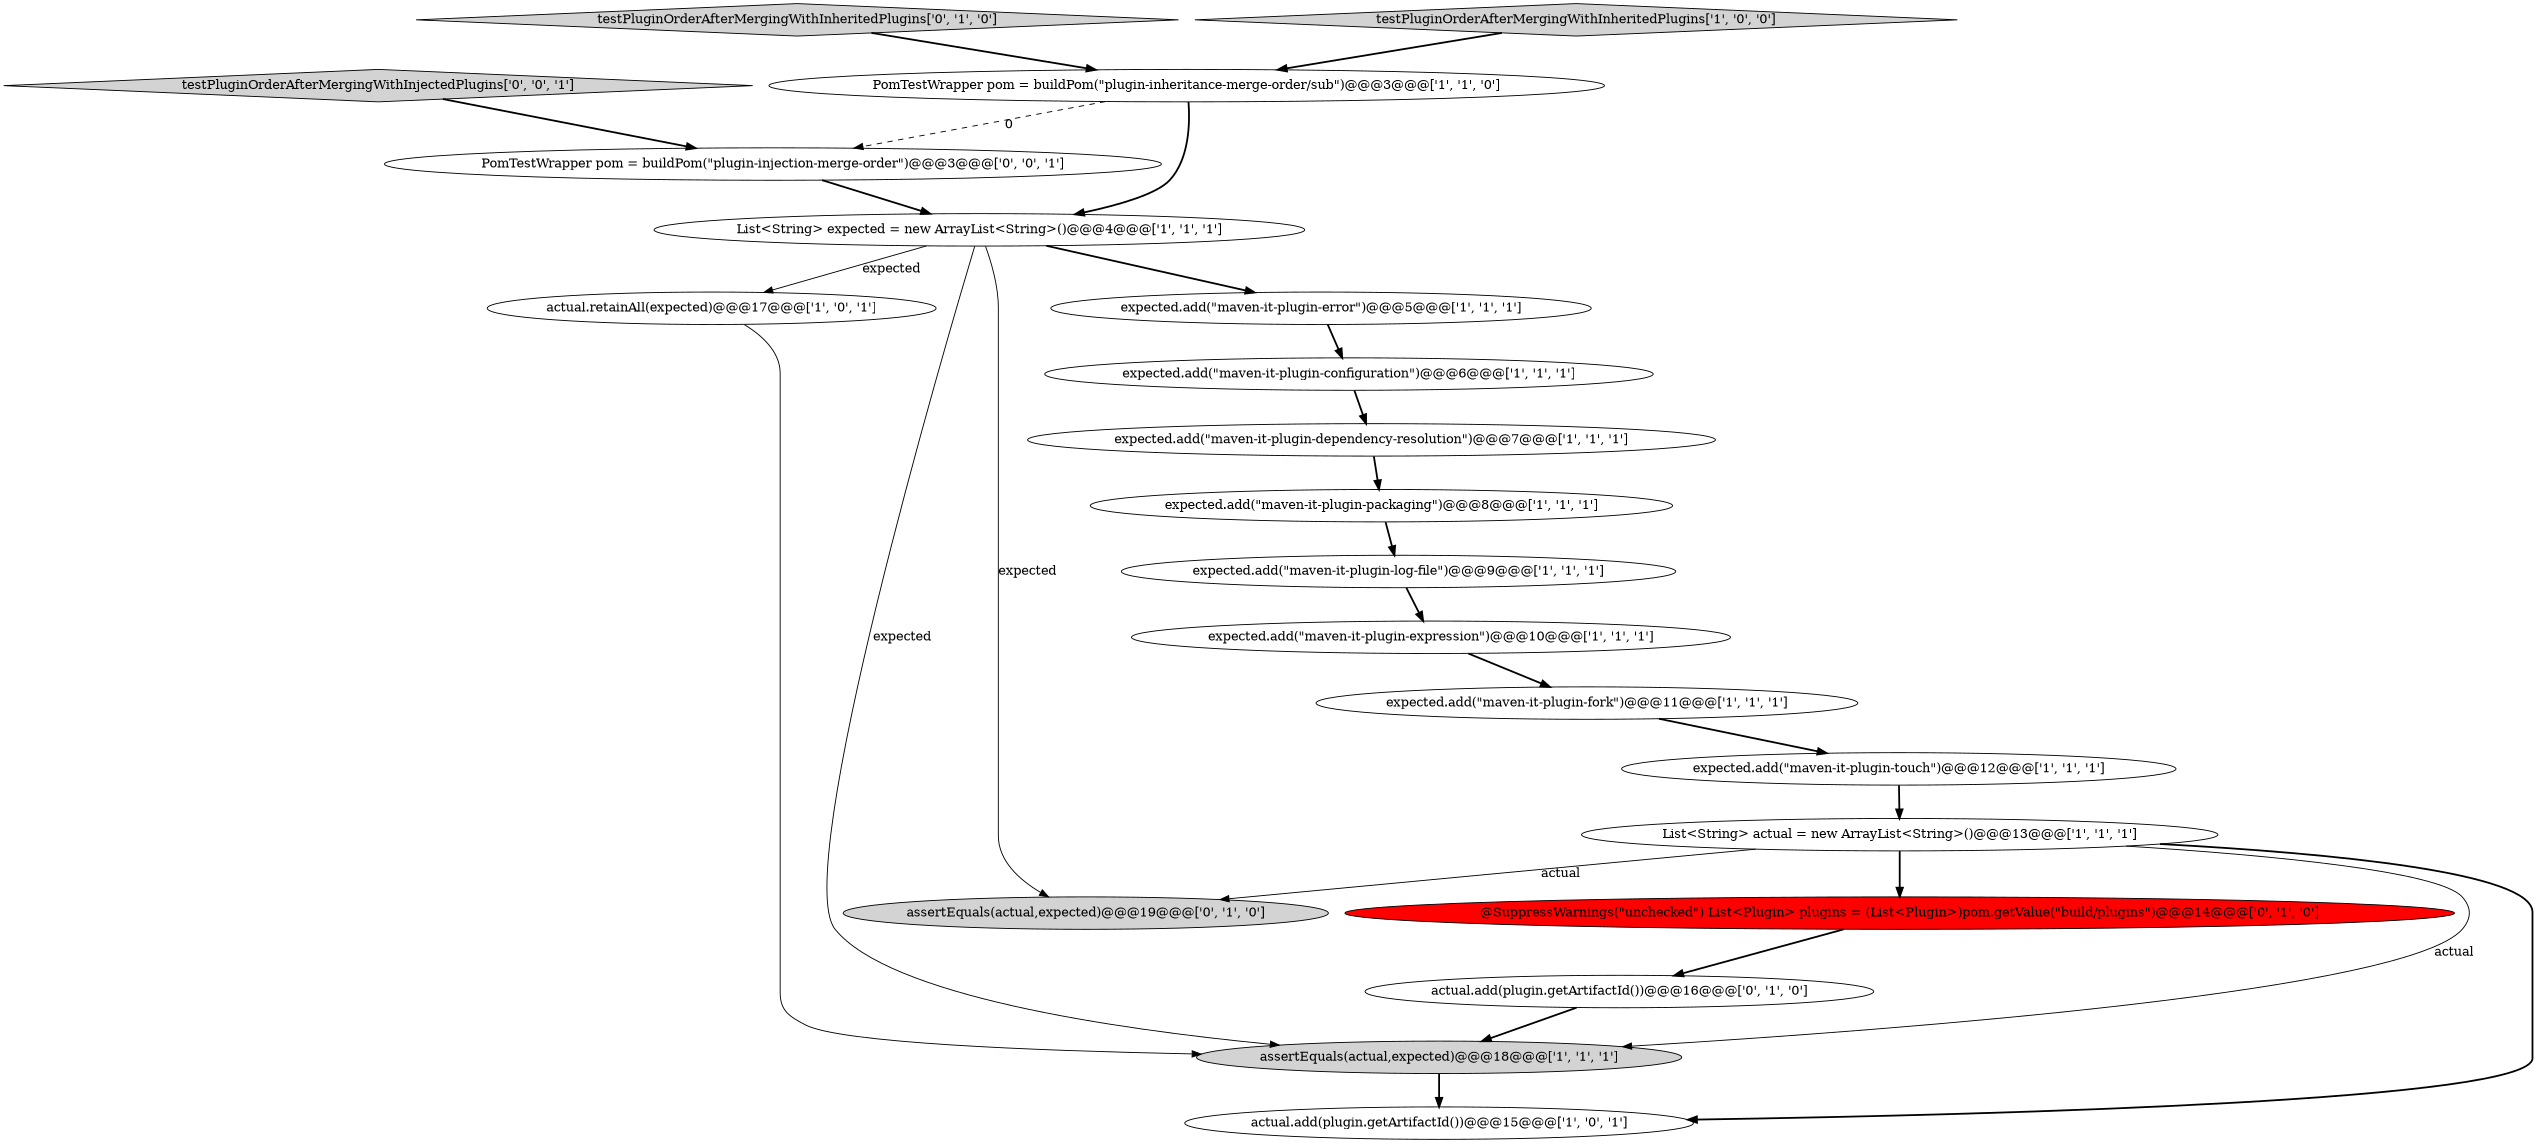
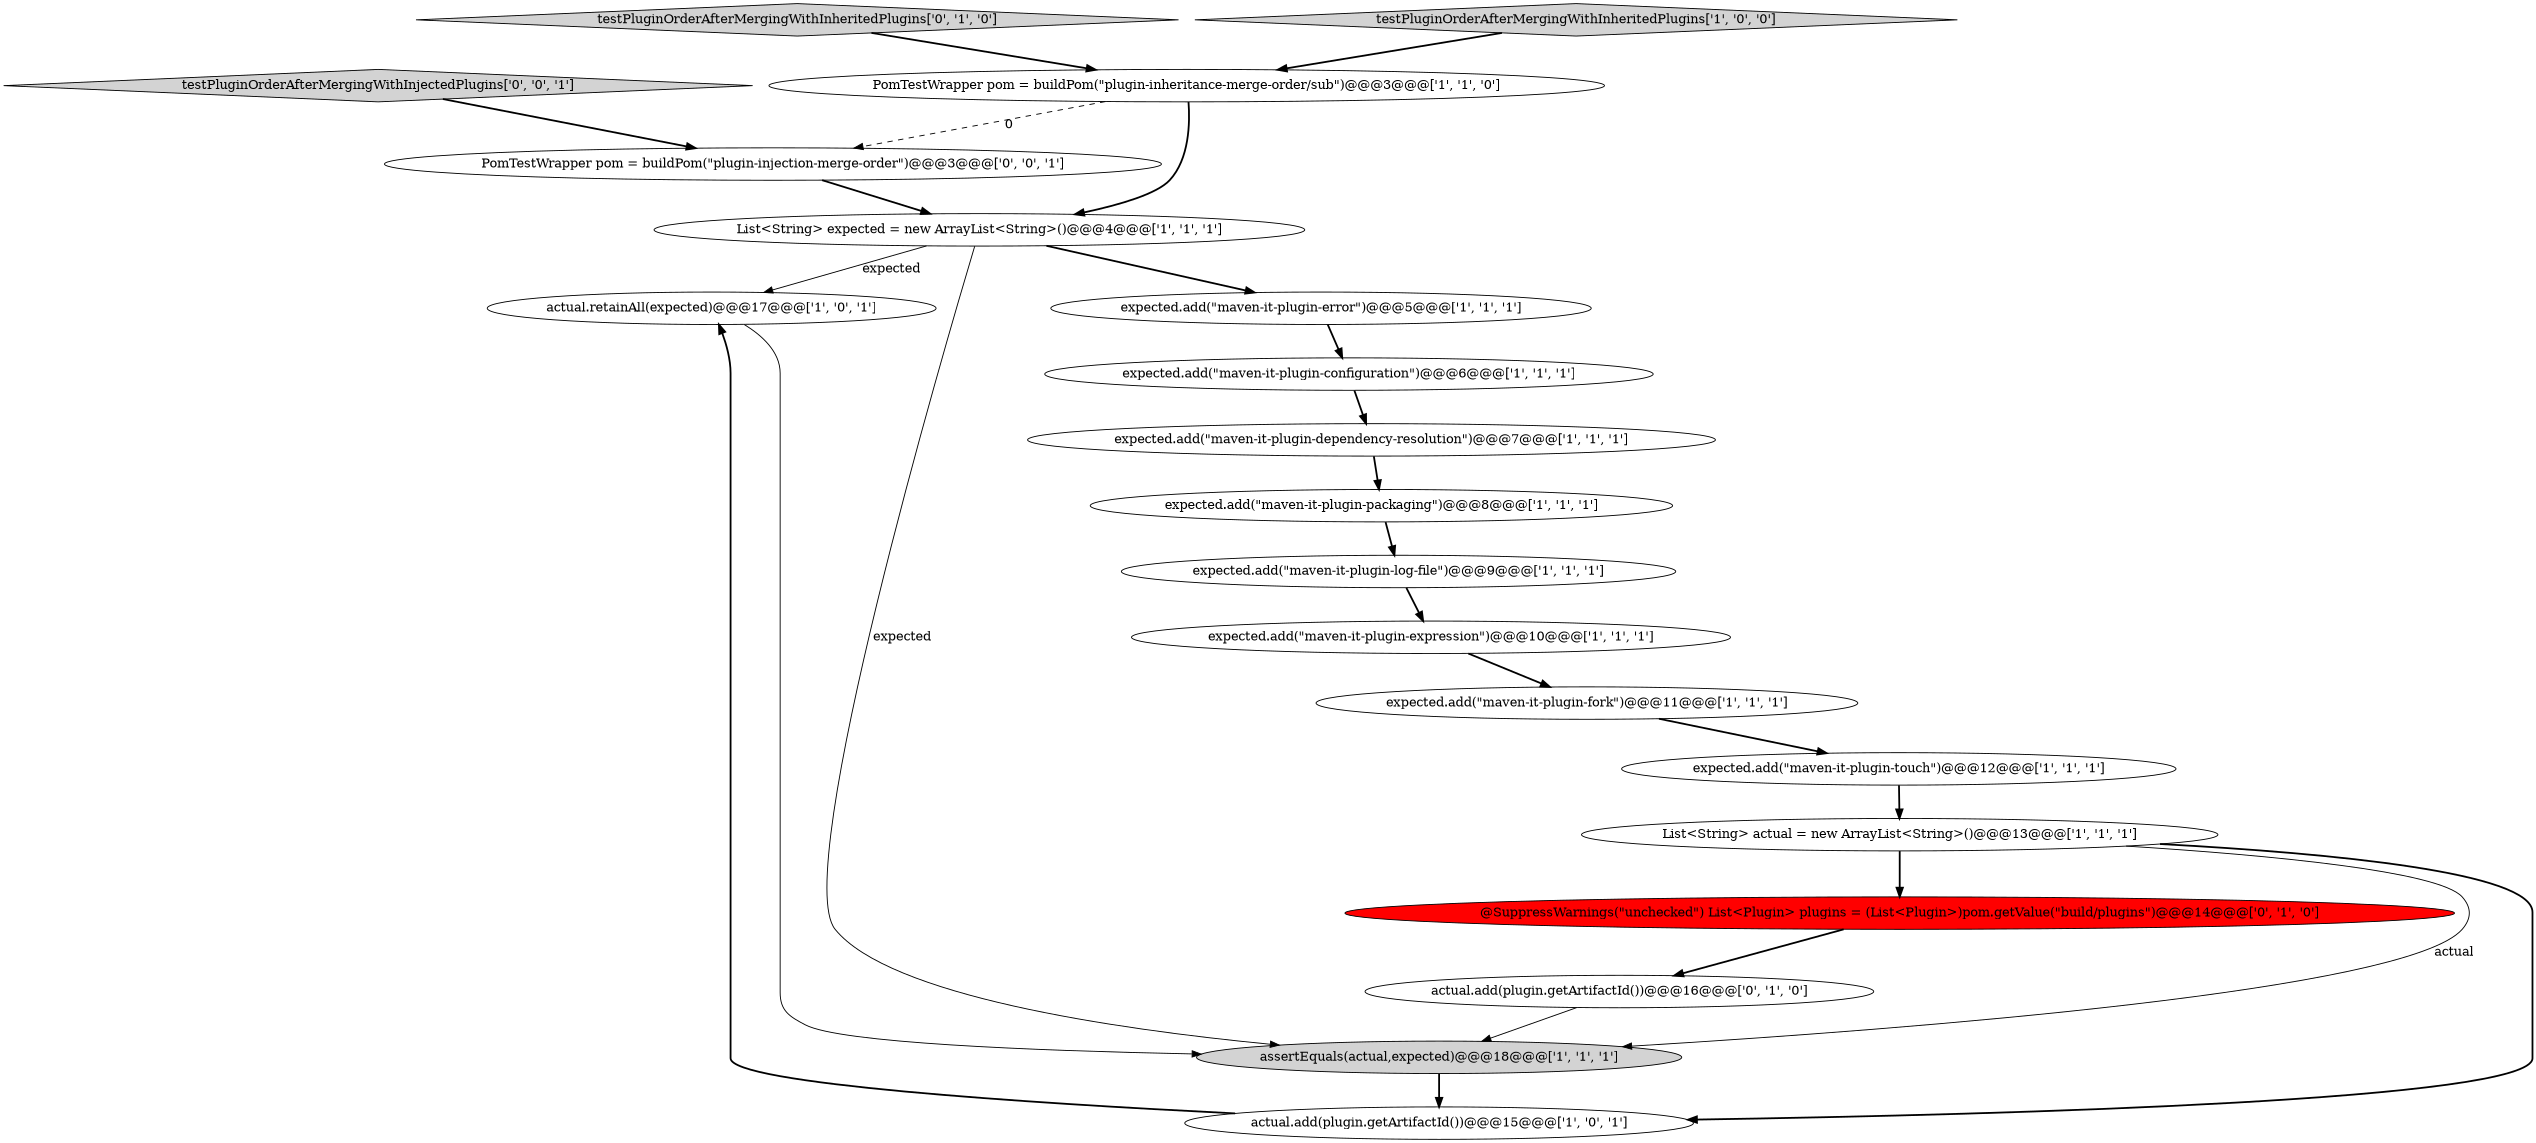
(1086, 913) -> none
none -> (731, 950)
(1533, 1023) -> (1533, 1023)
